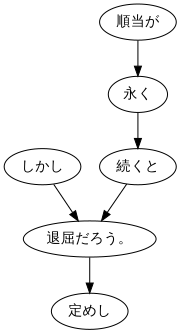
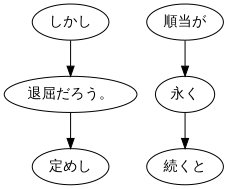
(117, 198) -> none
